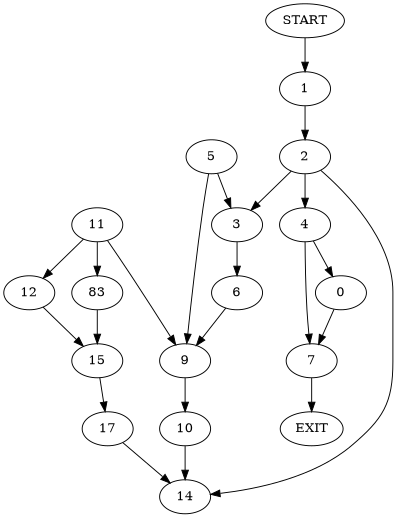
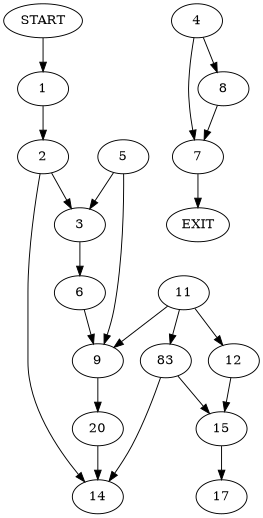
(305, 186) -> none
(341, 293) -> (223, 89)
(185, 429) -> (98, 429)
(143, 460) -> (141, 427)
